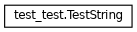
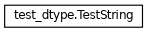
(68, 16) -> (74, 16)
